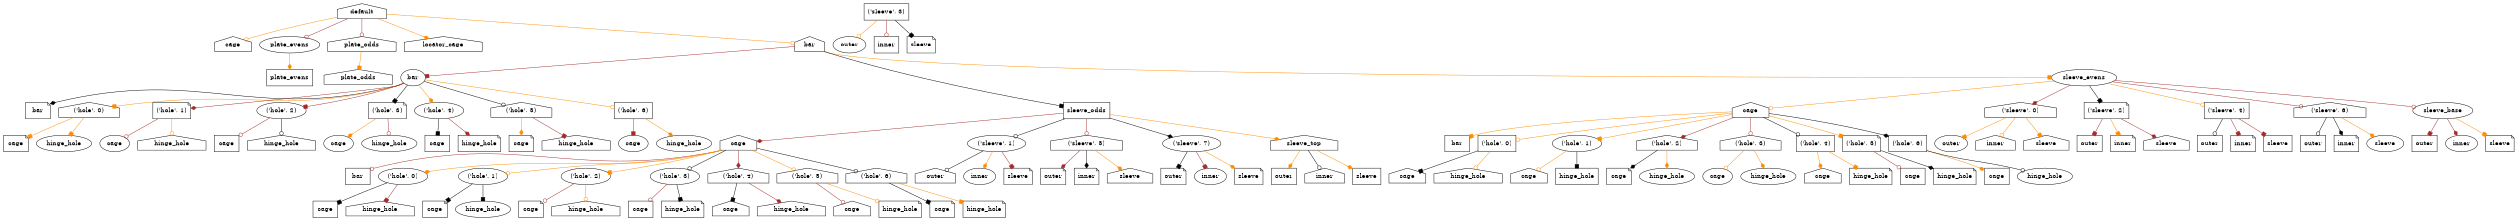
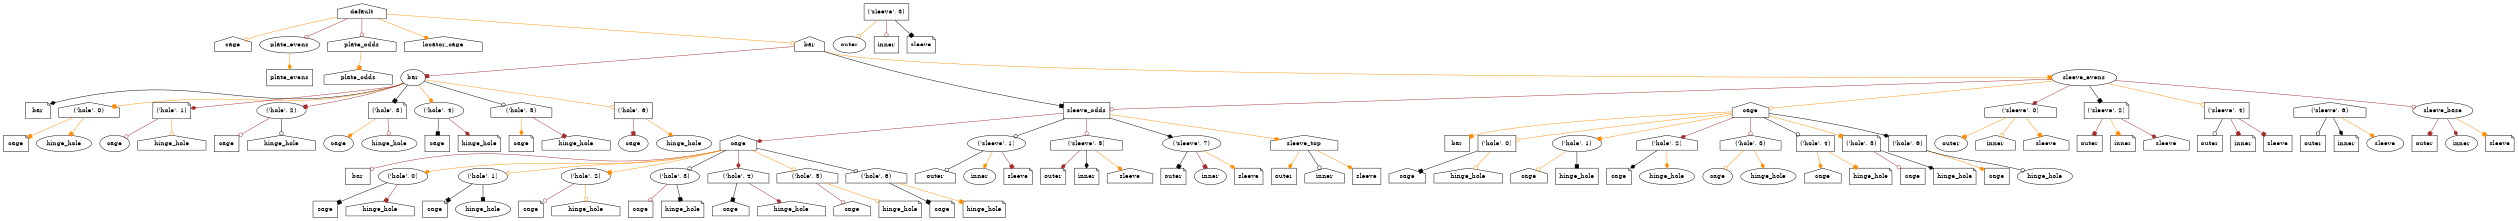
(2206, 94) -> (1583, 94)
